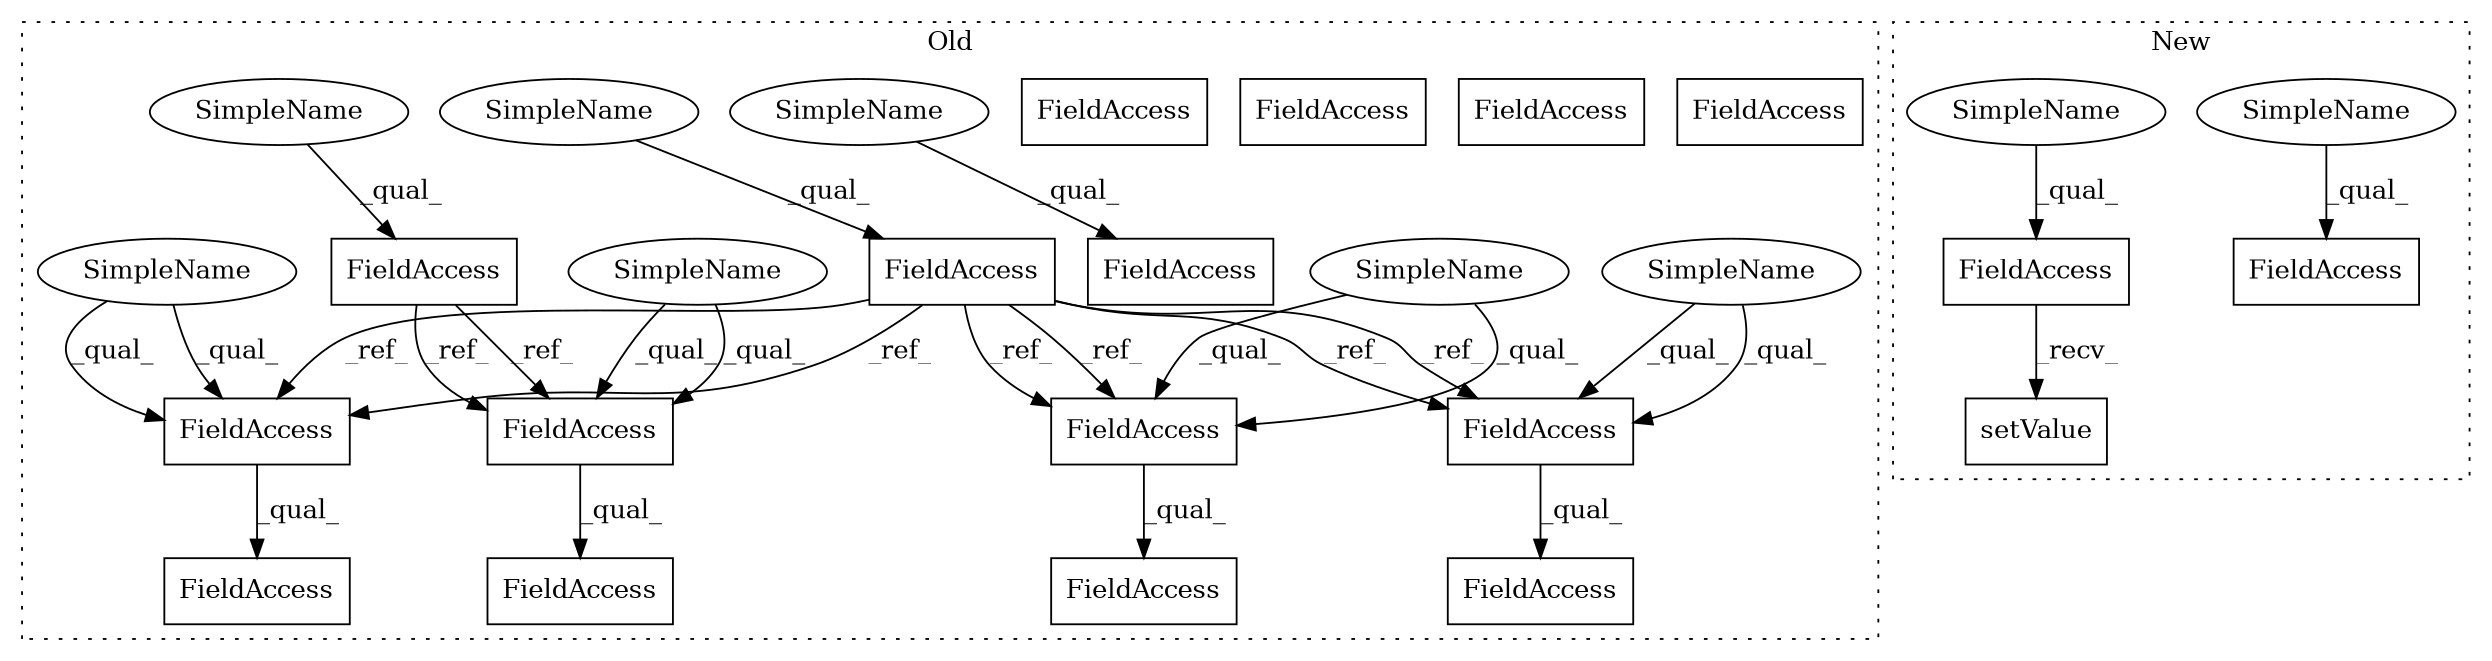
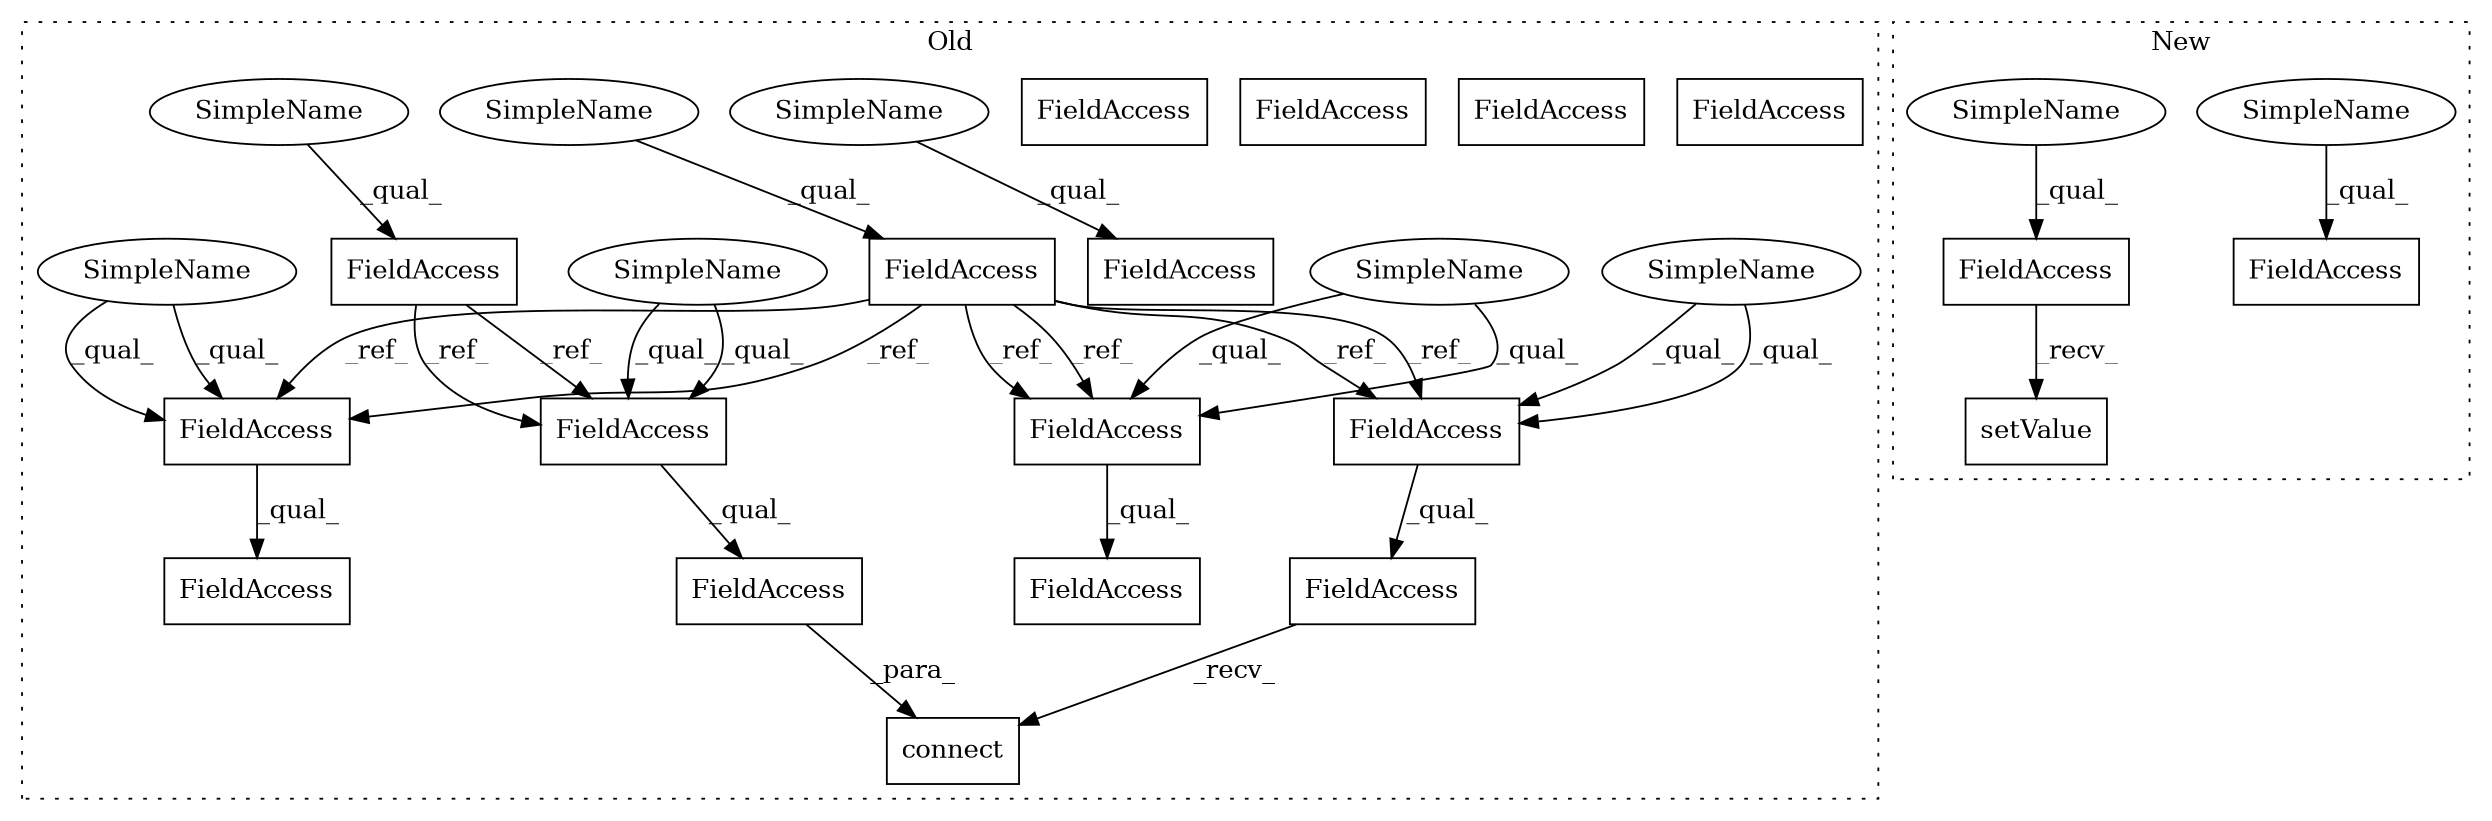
none -> (953, 751)
